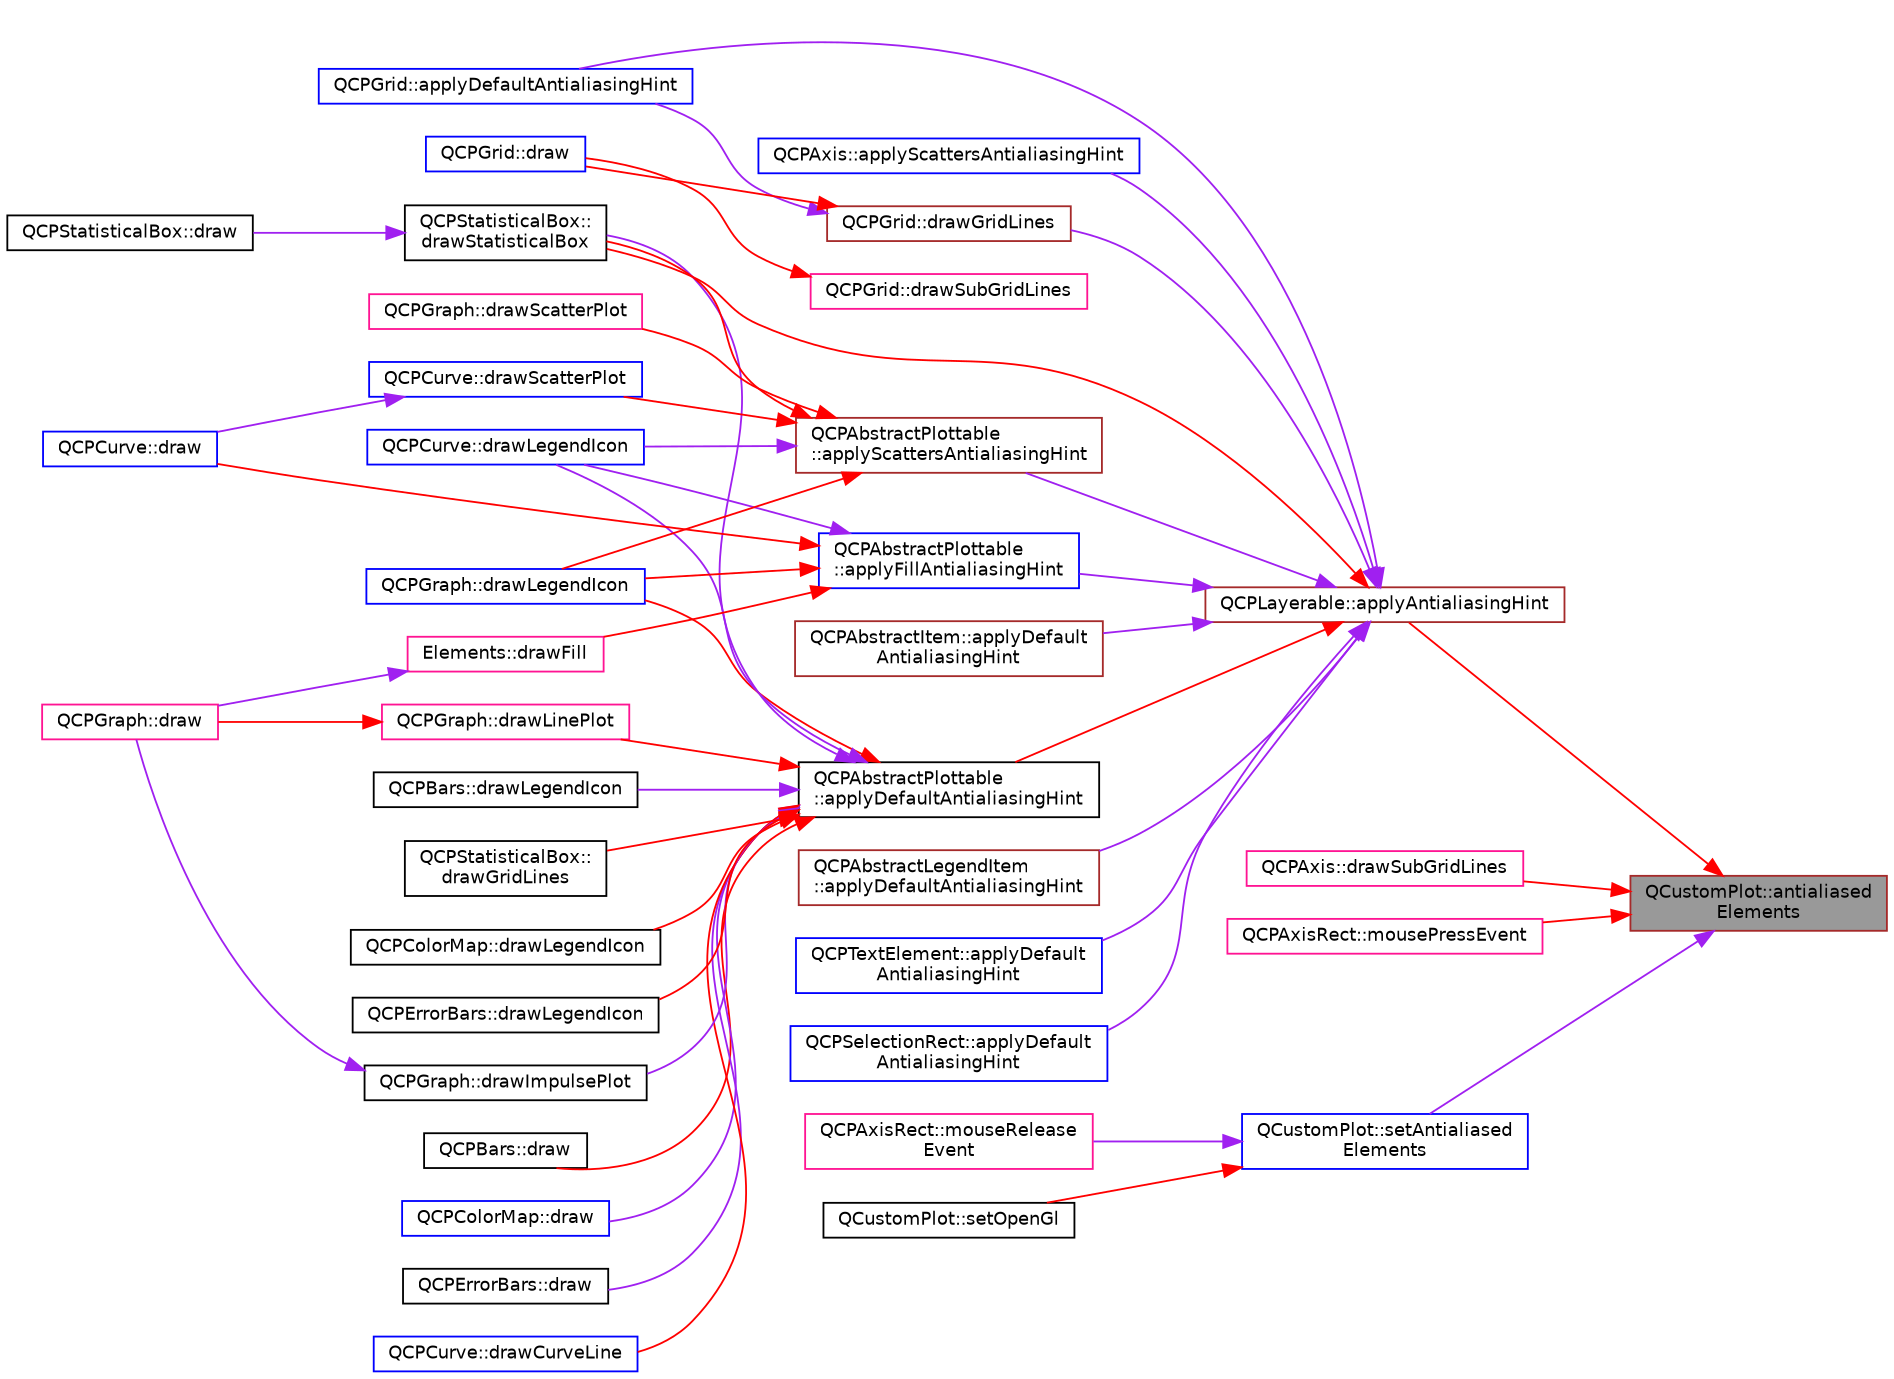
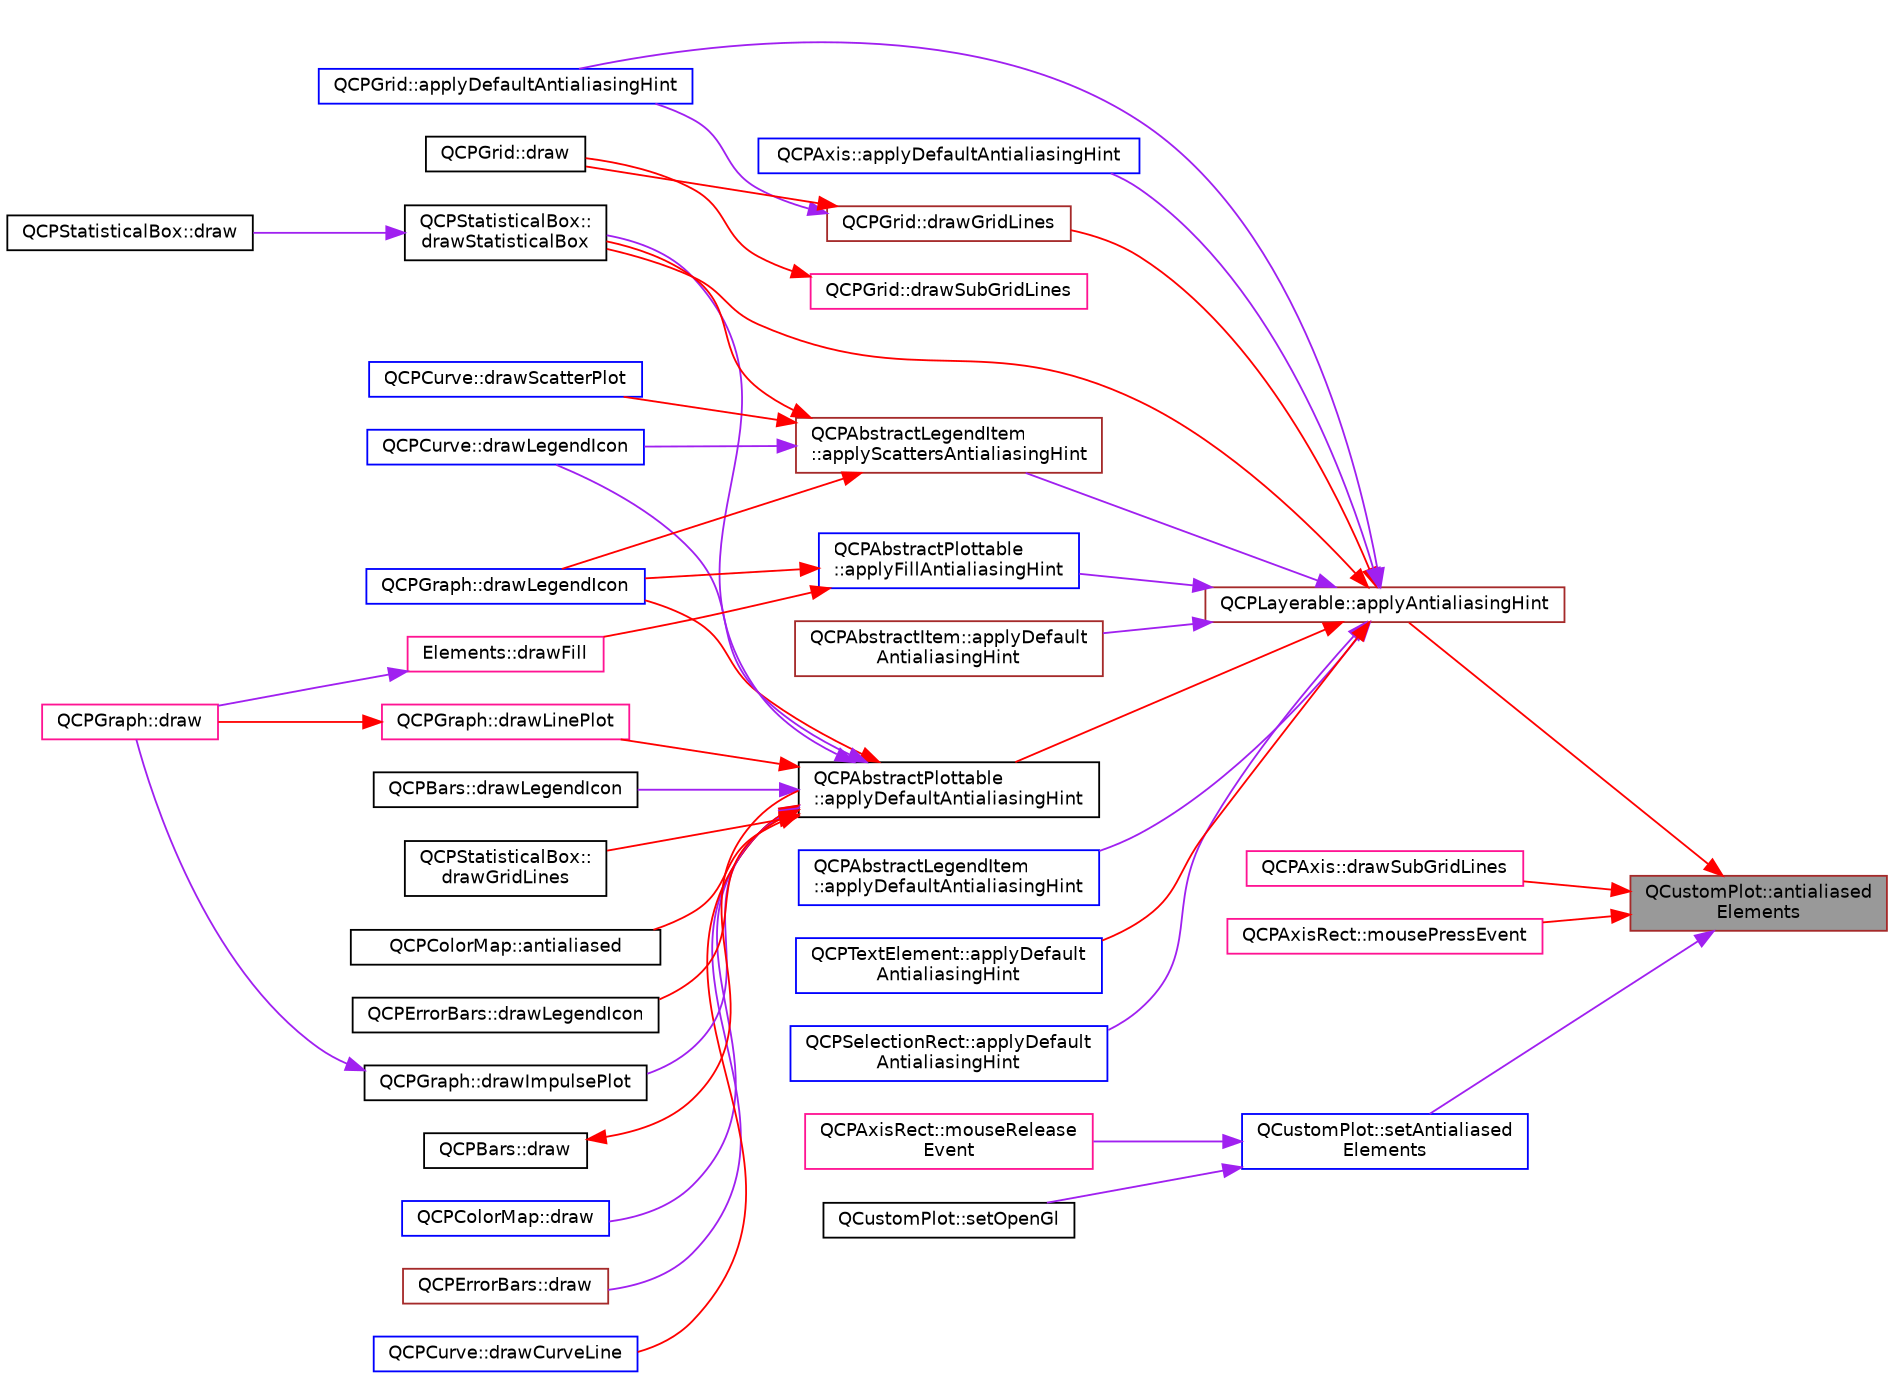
(506, 154) -> (506, 154)
(949, 156) -> (949, 156)
(506, 312) -> none
(1254, 366) -> (1254, 366)
(949, 445) -> (949, 445)
(130, 449) -> none
(708, 495) -> none
(1235, 796) -> (1235, 796)
(949, 878) -> (949, 878)
(506, 947) -> (506, 947)
(717, 1100) -> (709, 1078)
(1135, 1187) -> (1135, 1187)
(506, 1286) -> (506, 1286)
